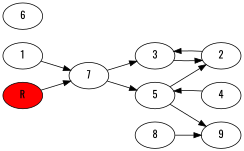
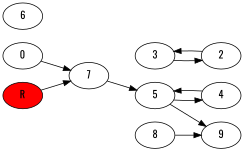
(23, 56) -> (23, 56)
(118, 67) -> none
(185, 78) -> (184, 100)
